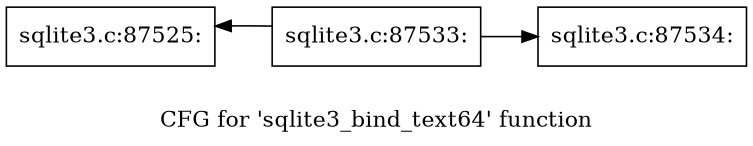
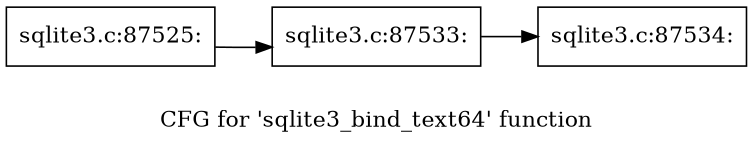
(252, 26) -> (235, 47)
